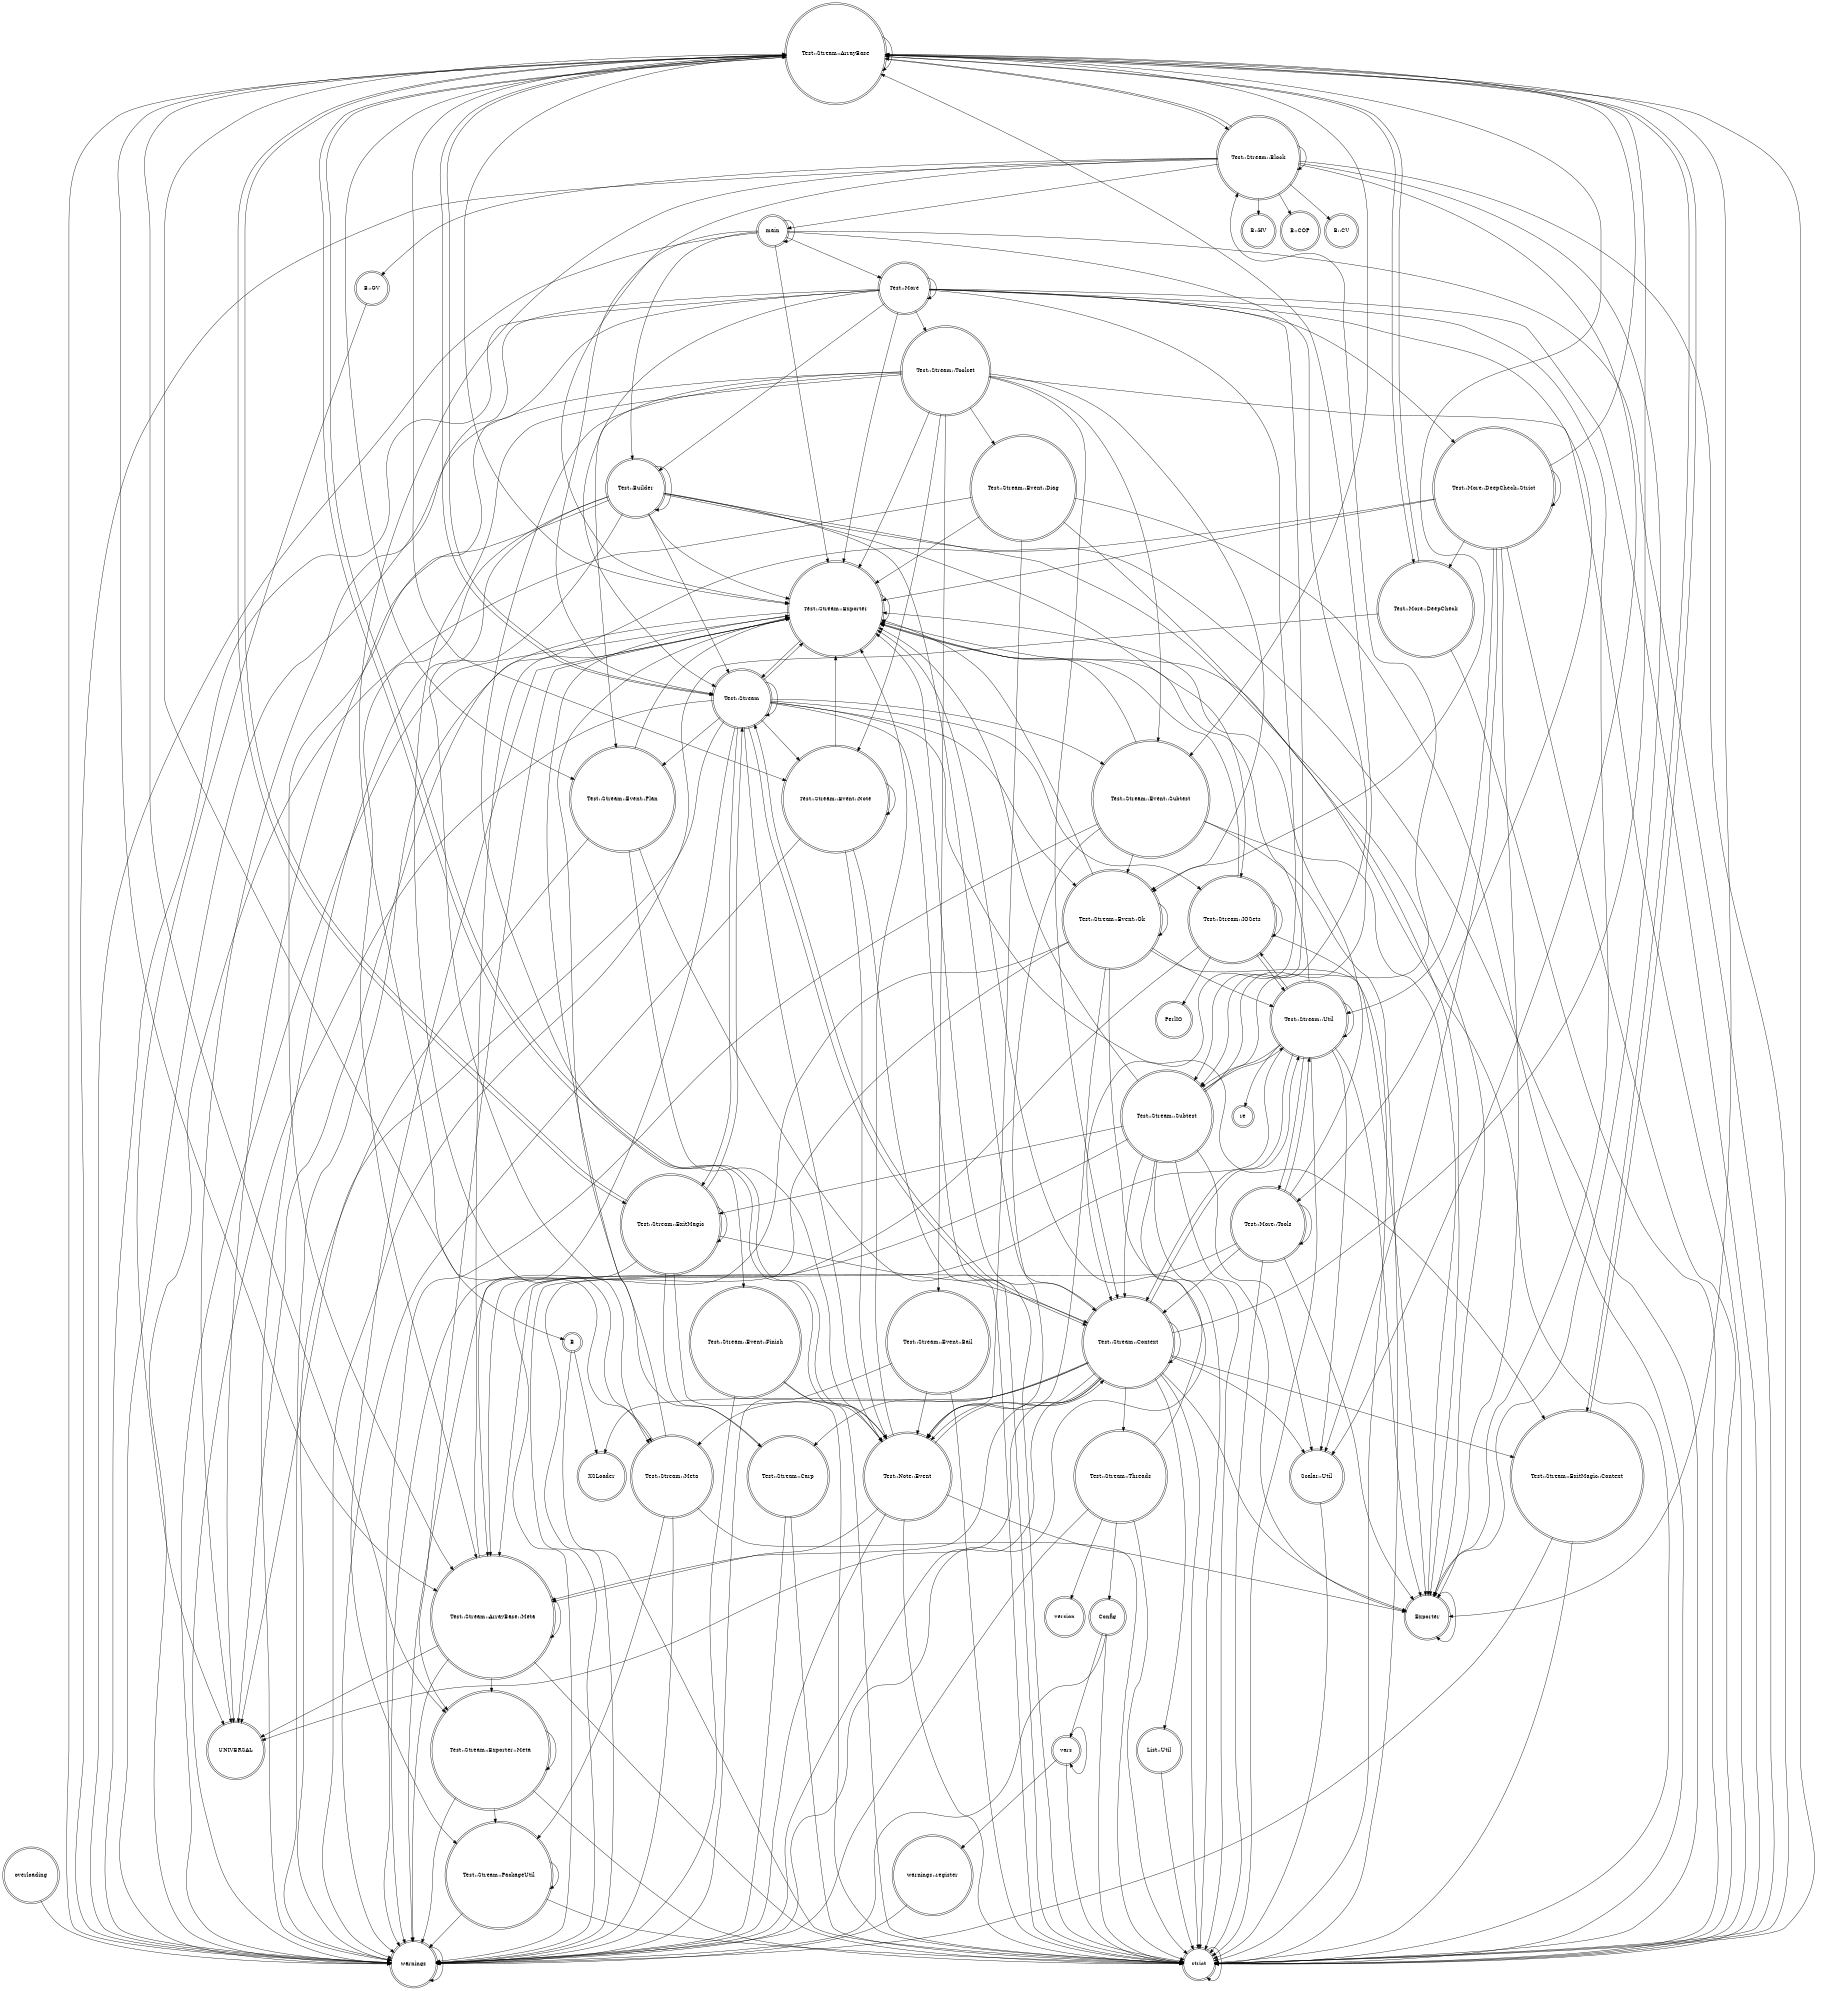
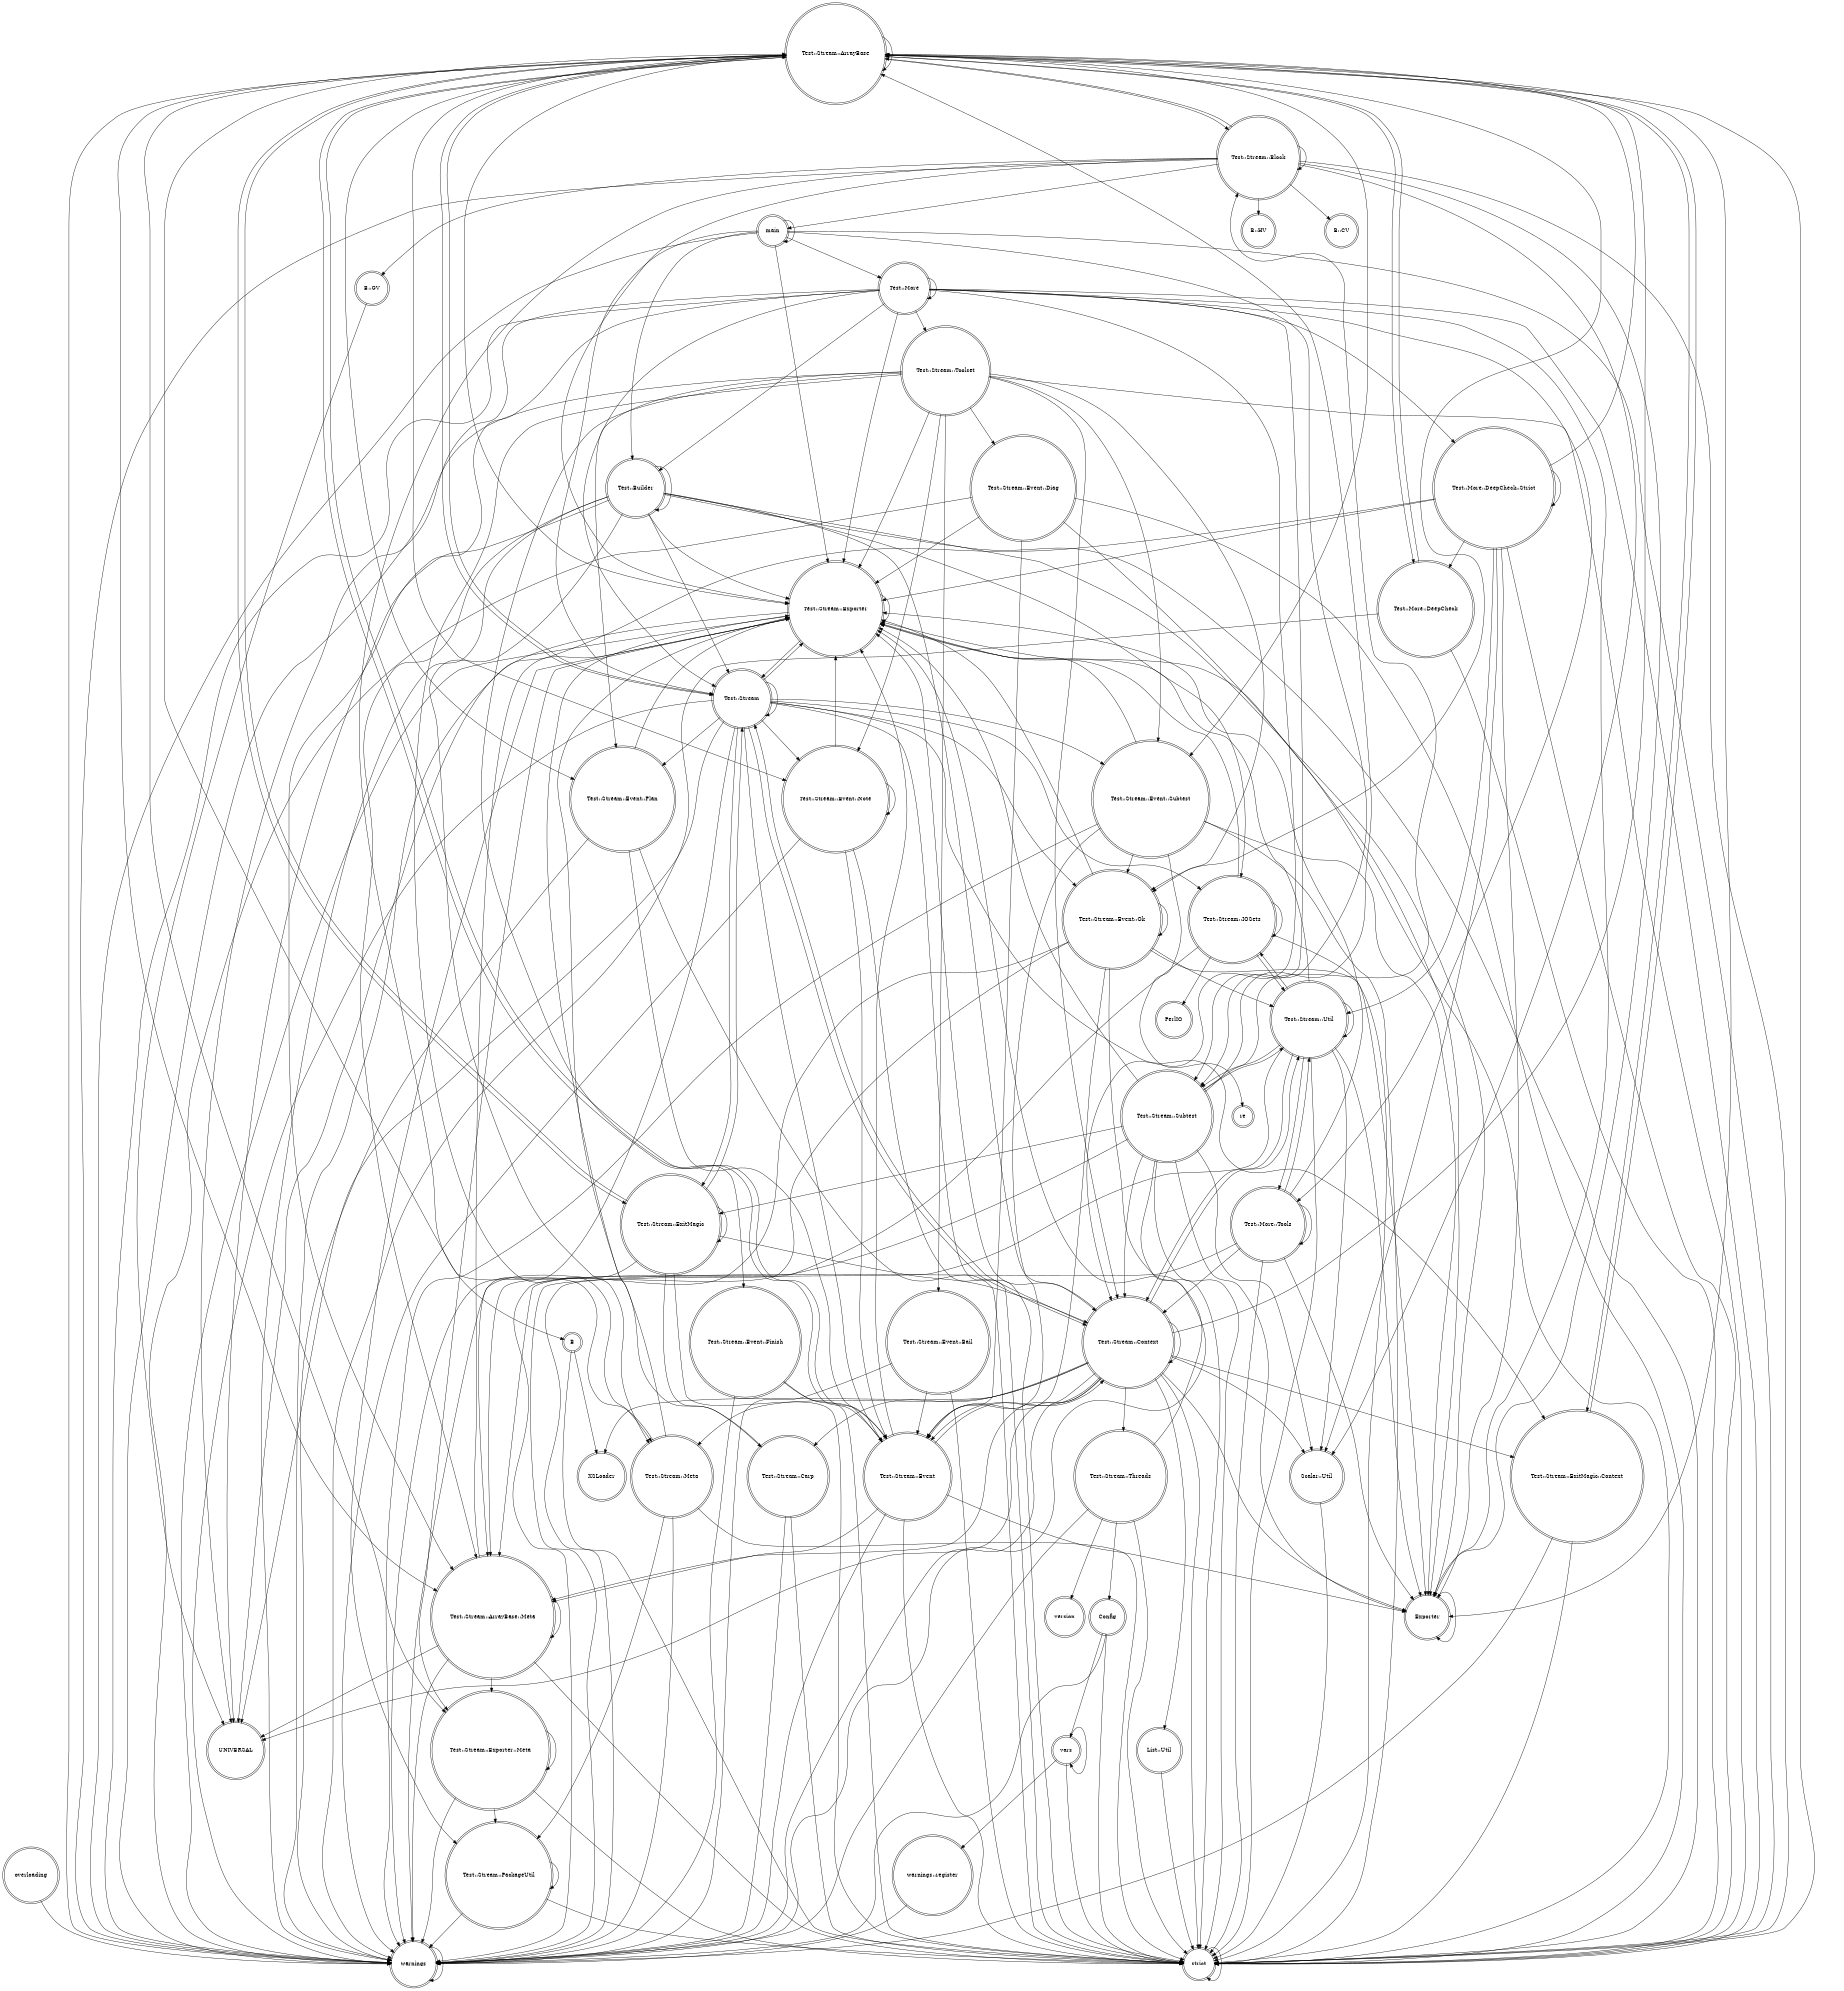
(1300, 231) -> none
(1258, 1071) -> (1143, 1008)
(908, 1477) -> (908, 1477)
